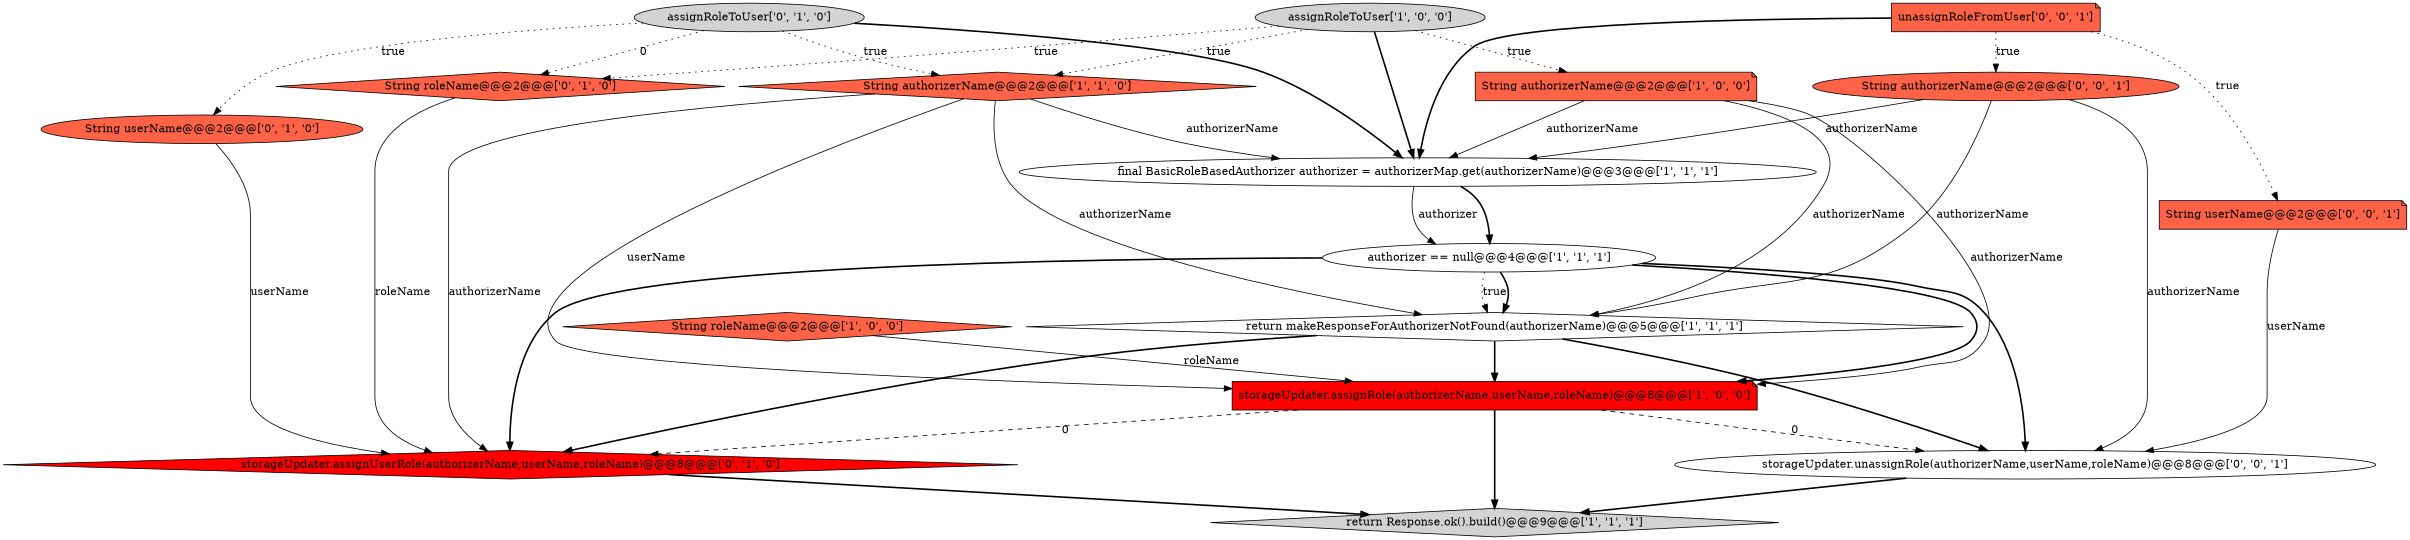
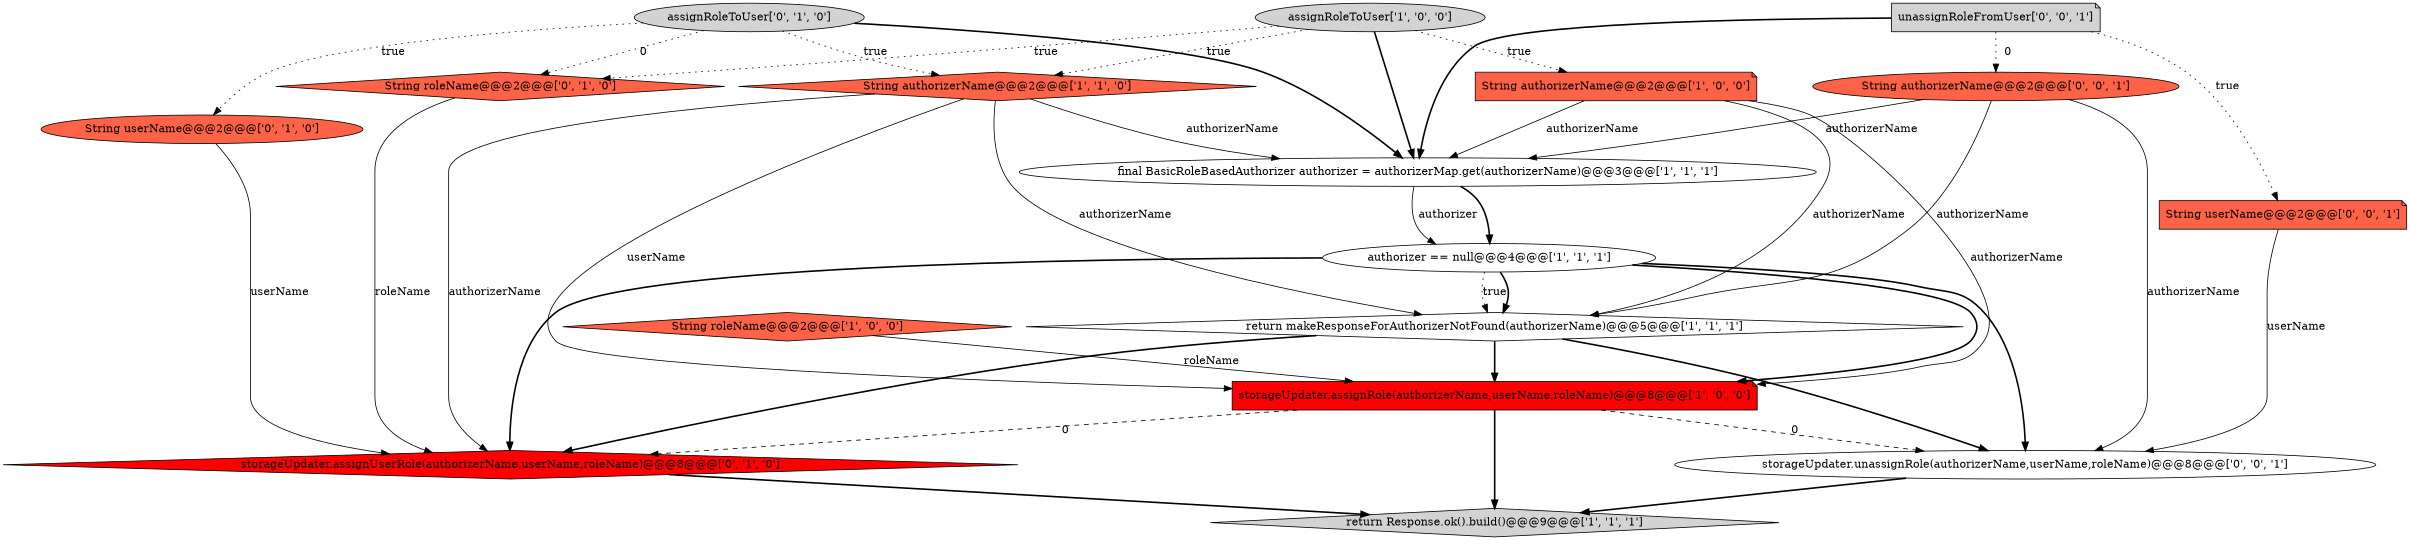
(1996, 17) -> (1996, 17)
(2008, 52) -> (2008, 52)
